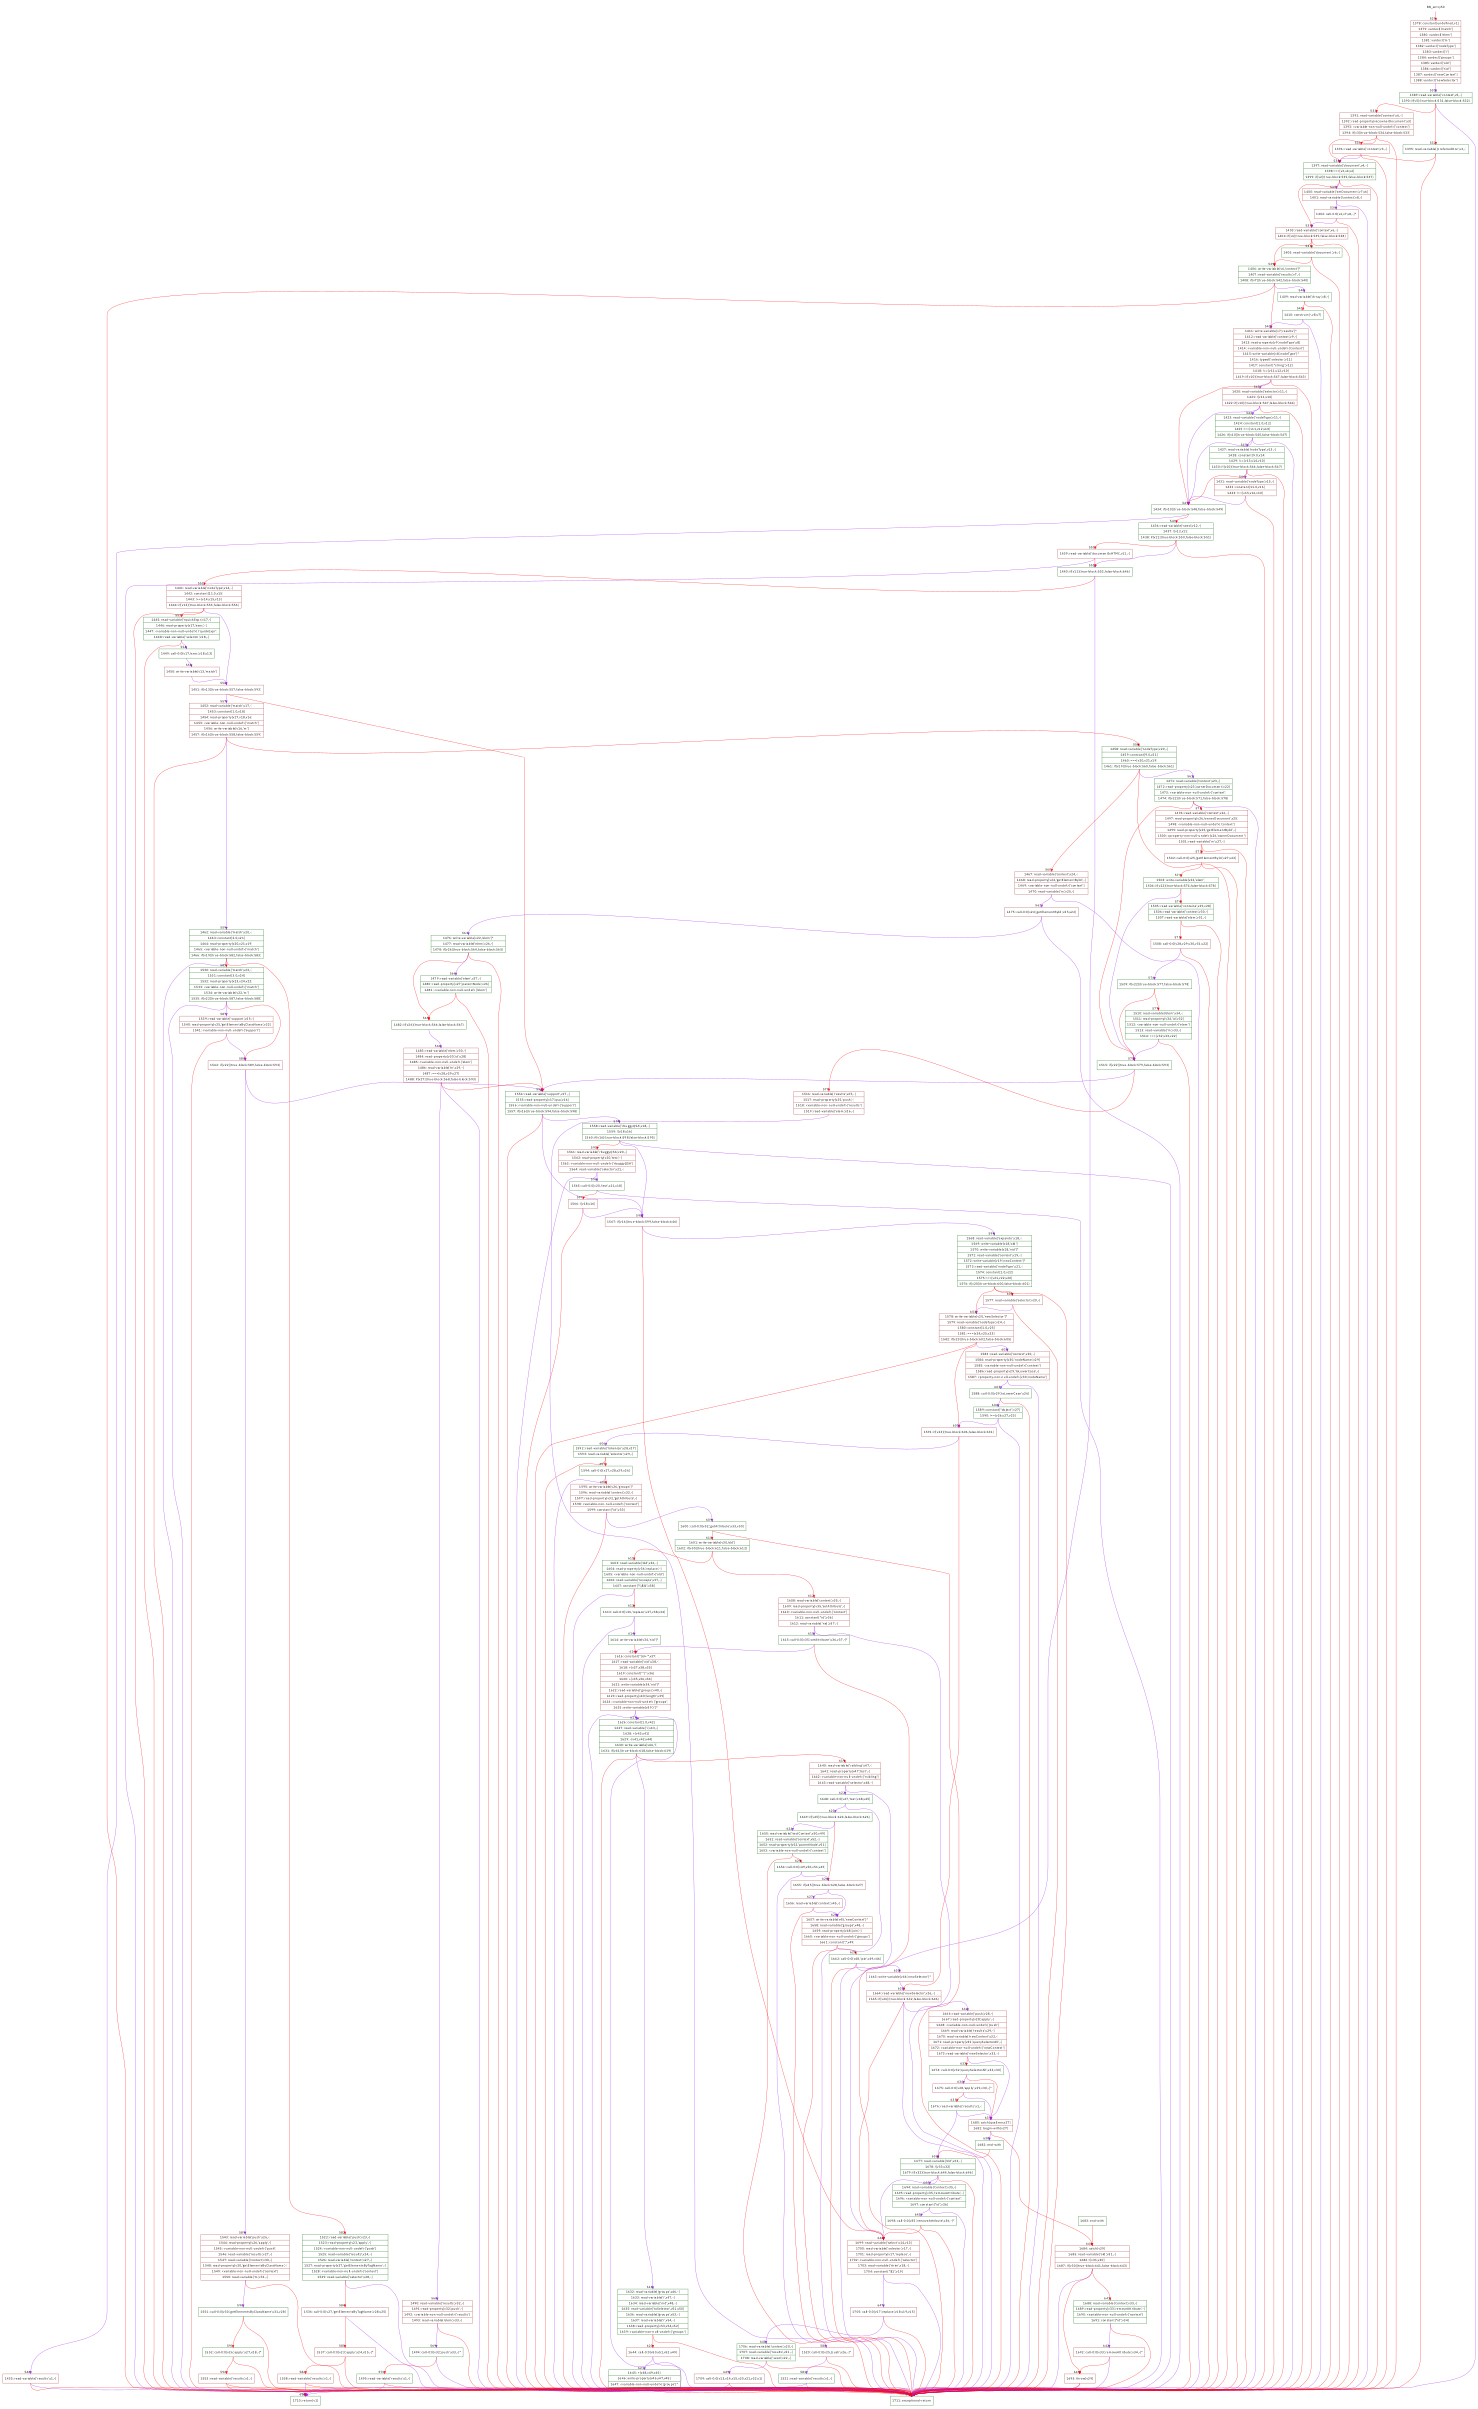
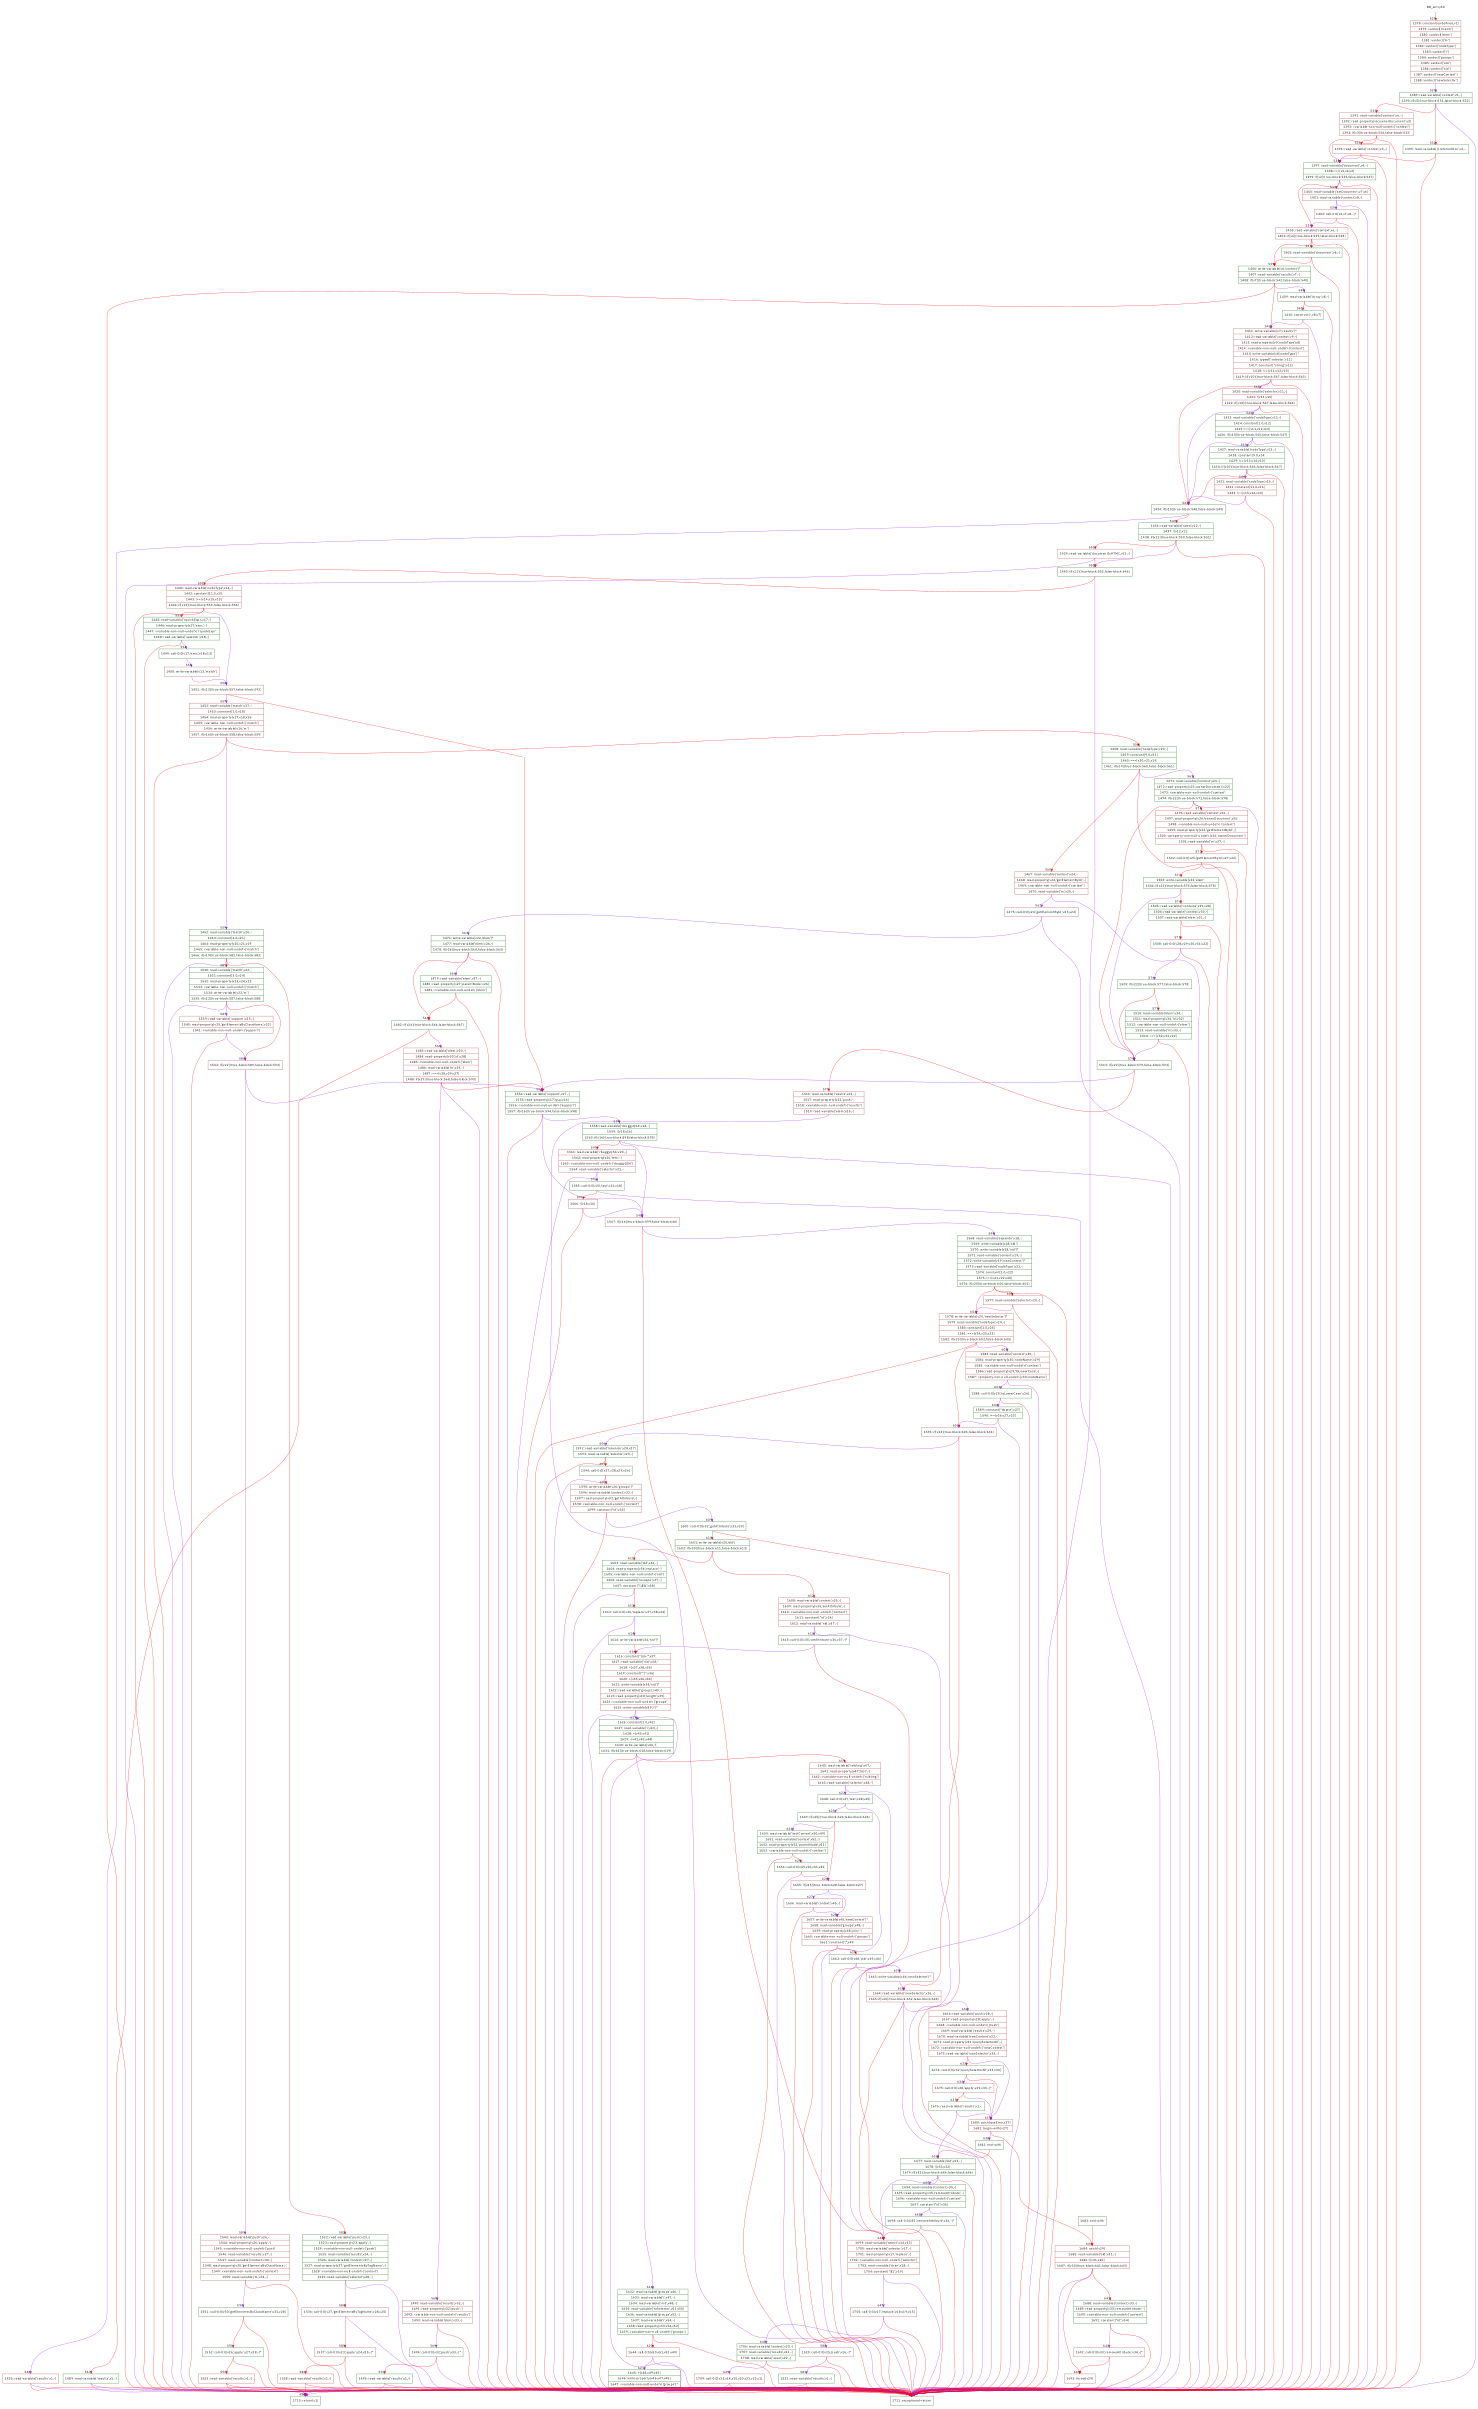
none -> (91, 2379)
